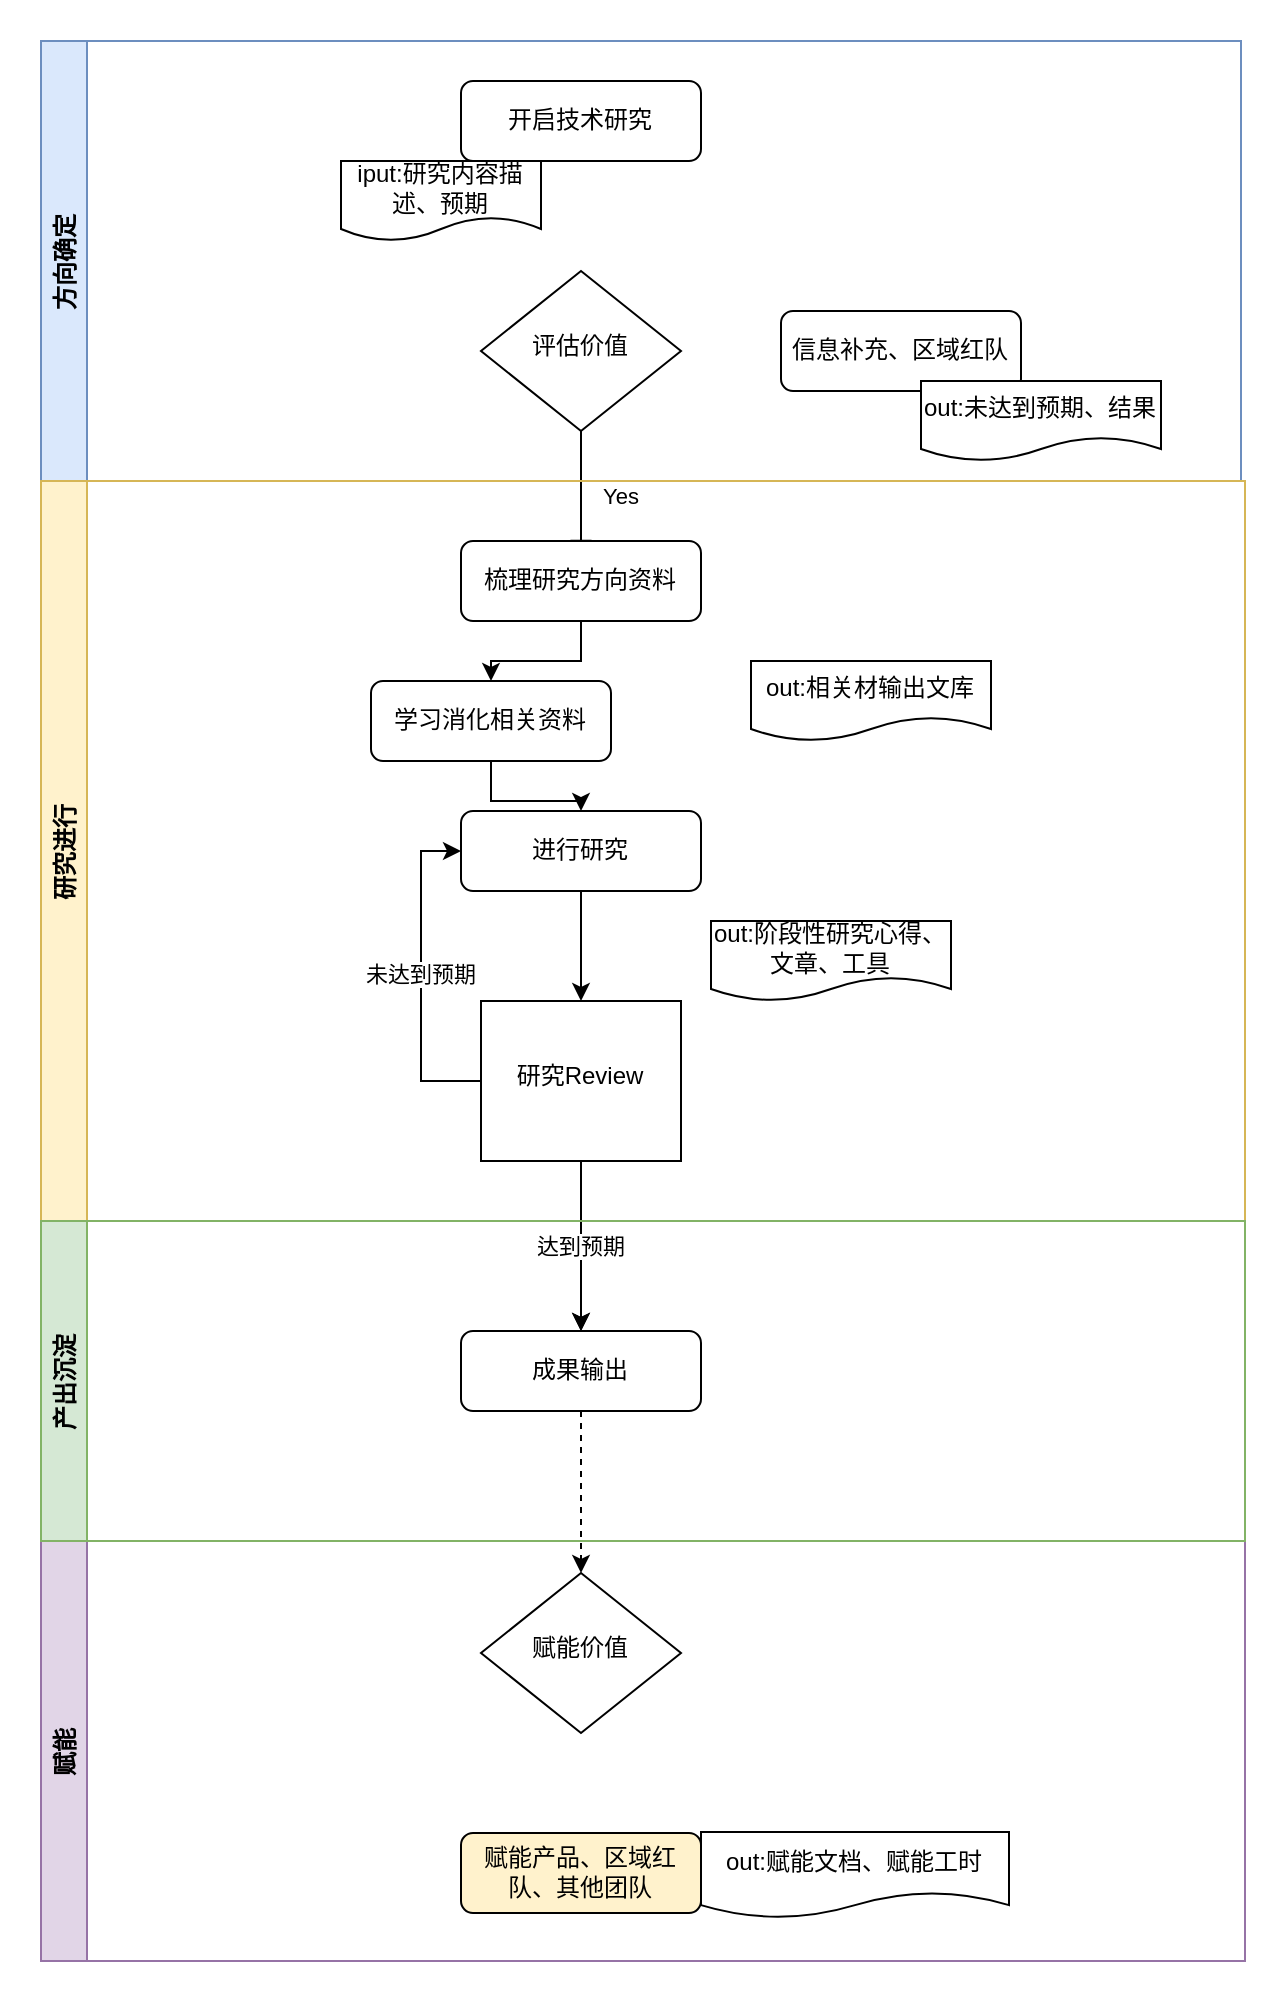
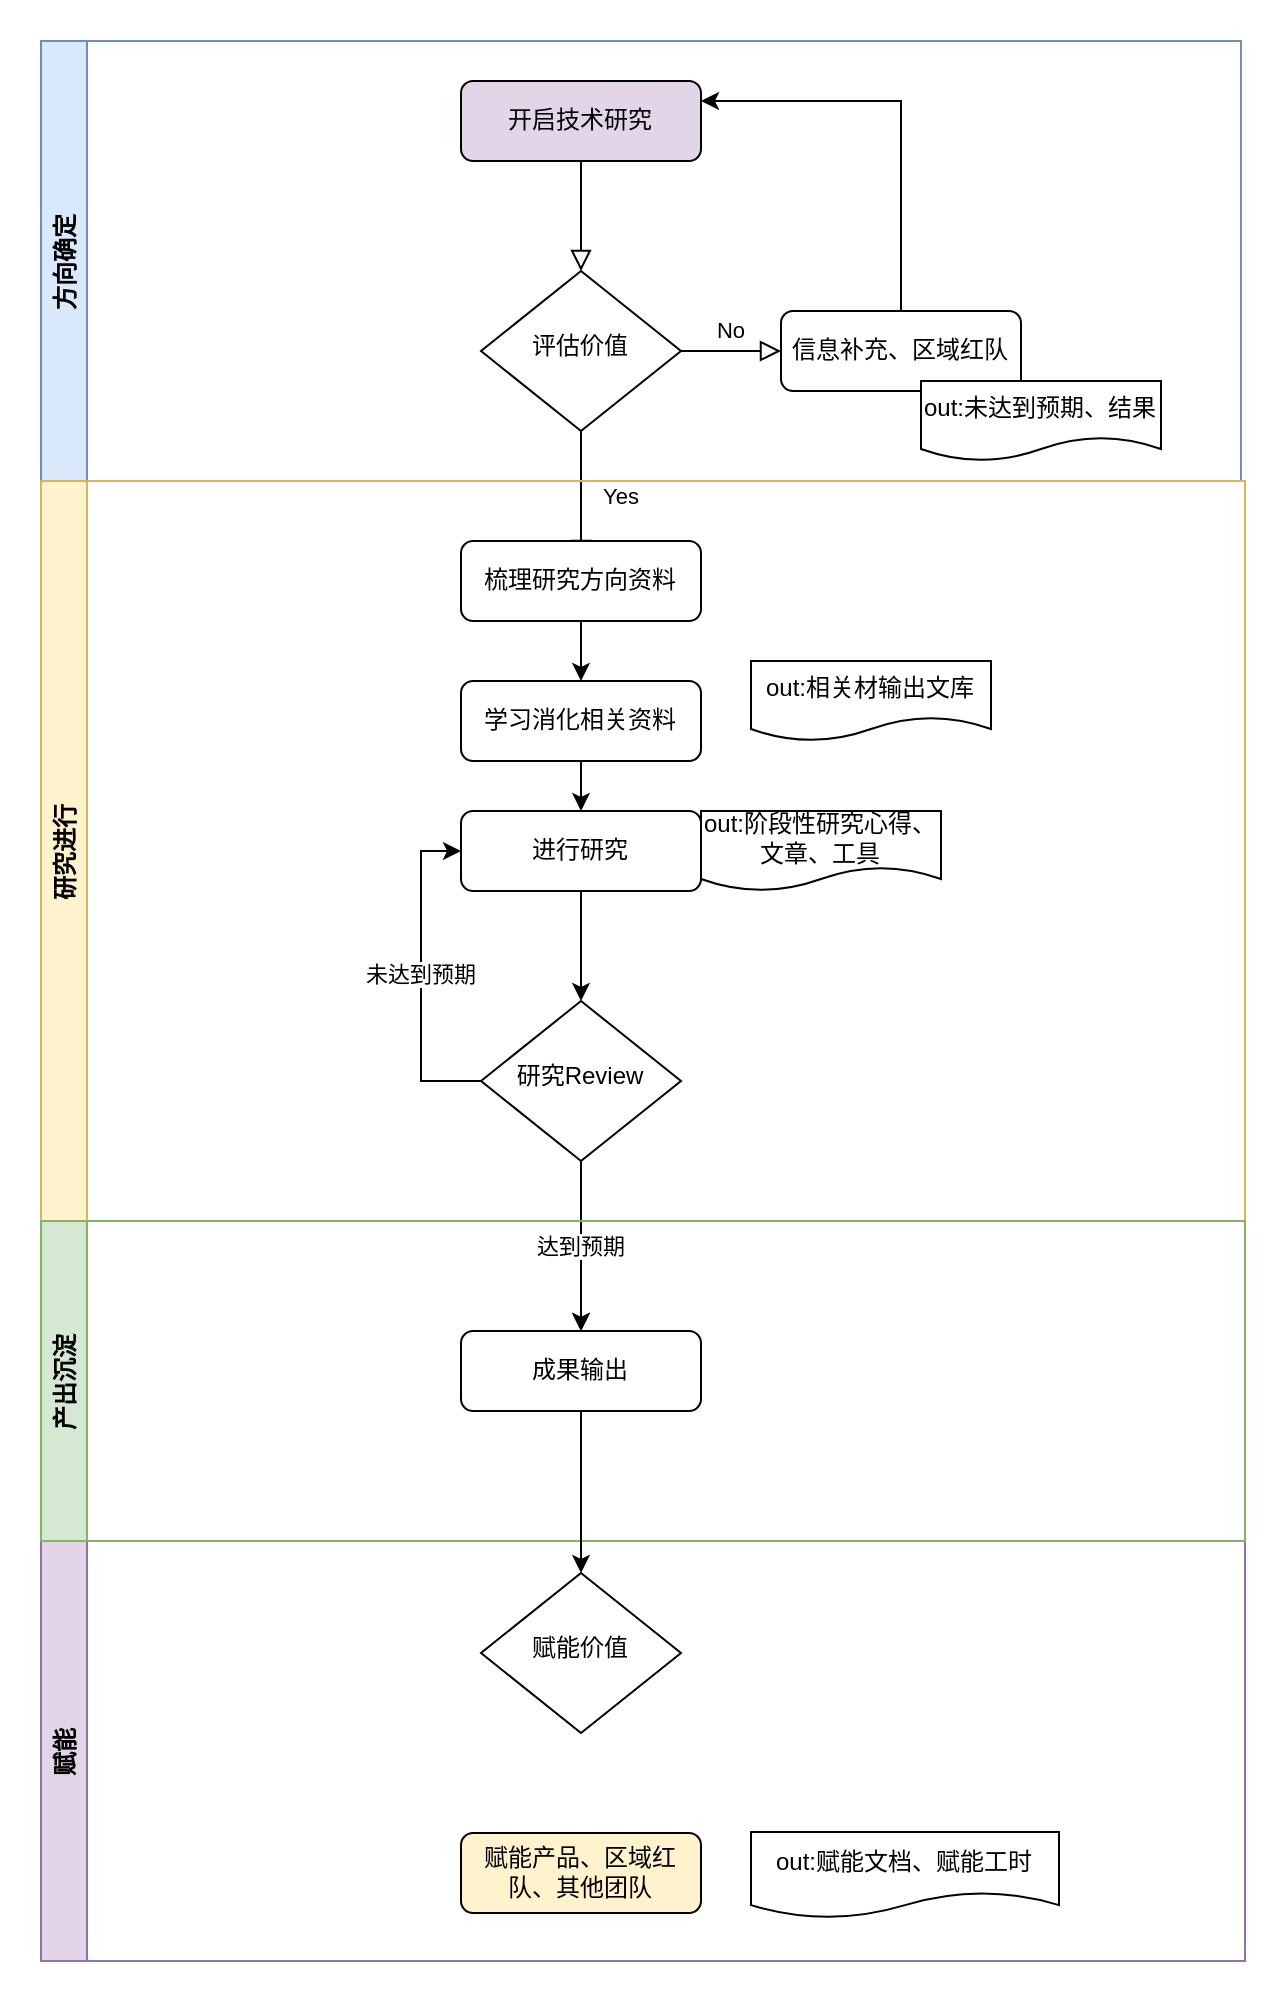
none -> (901, 113)
(581, 121) -> (581, 121)
(441, 201) -> none
none -> (581, 205)
none -> (720, 351)
(491, 721) -> (581, 721)
(831, 961) -> (821, 851)
(581, 1081) -> (581, 1081)
(581, 1476) -> (581, 1476)
(855, 1875) -> (905, 1875)
